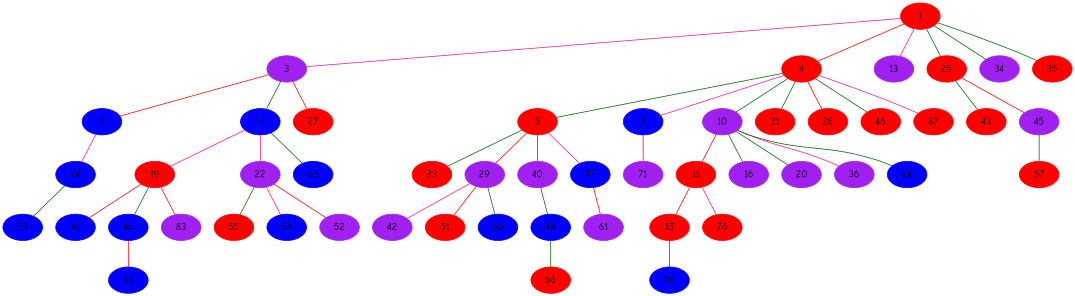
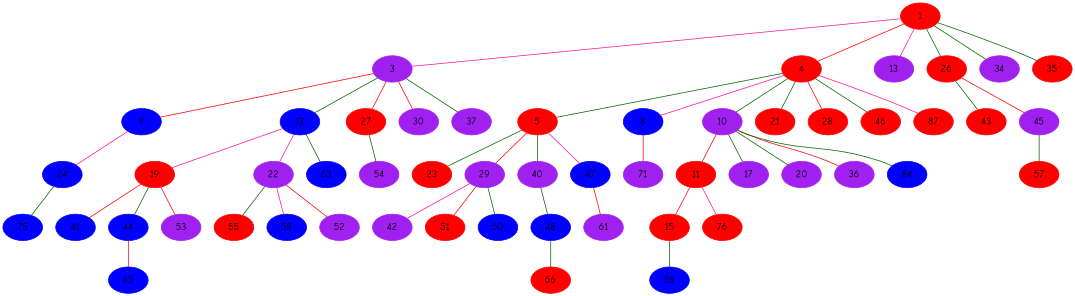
none -> (419, 122)
none -> (472, 122)
(799, 151) -> (799, 151)
none -> (379, 175)
(749, 175) -> (749, 175)
(181, 227) -> (181, 227)
